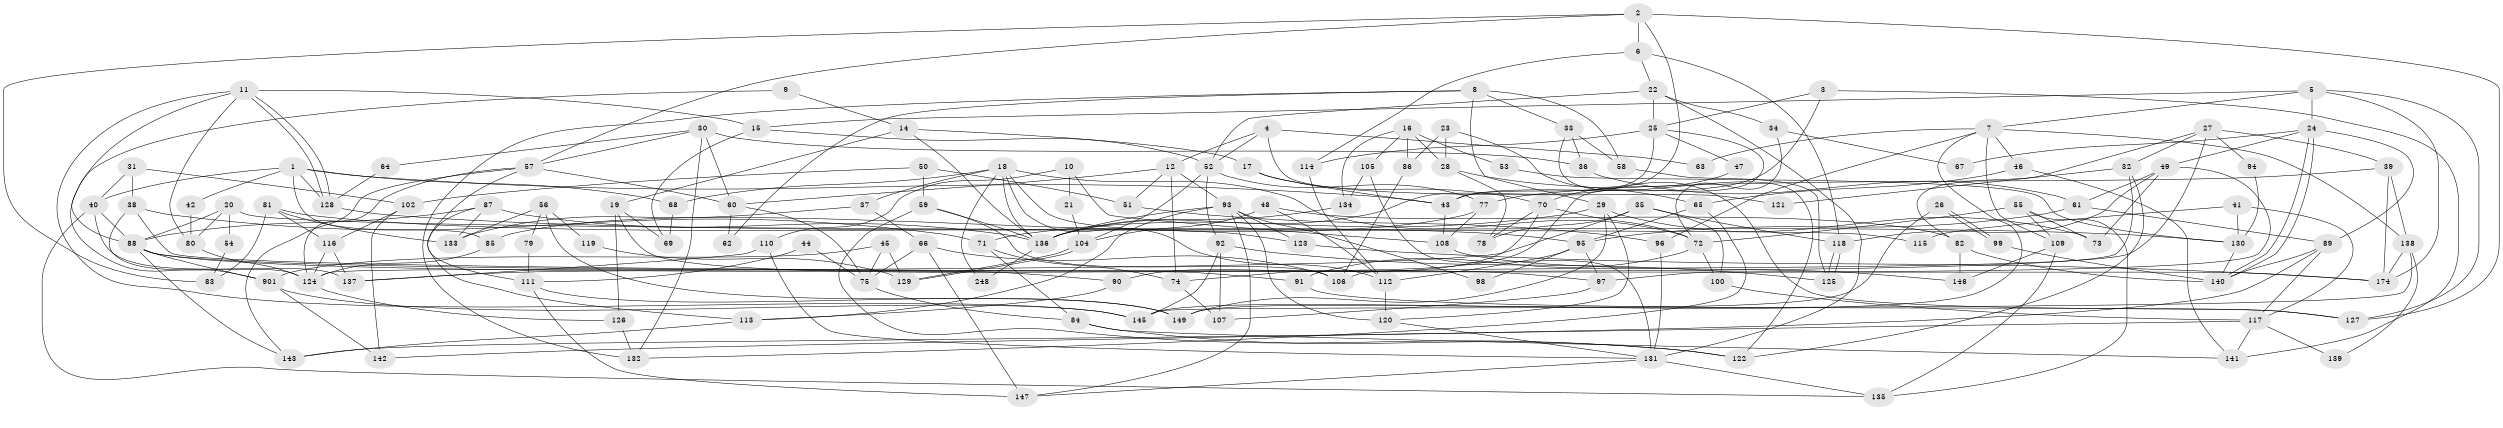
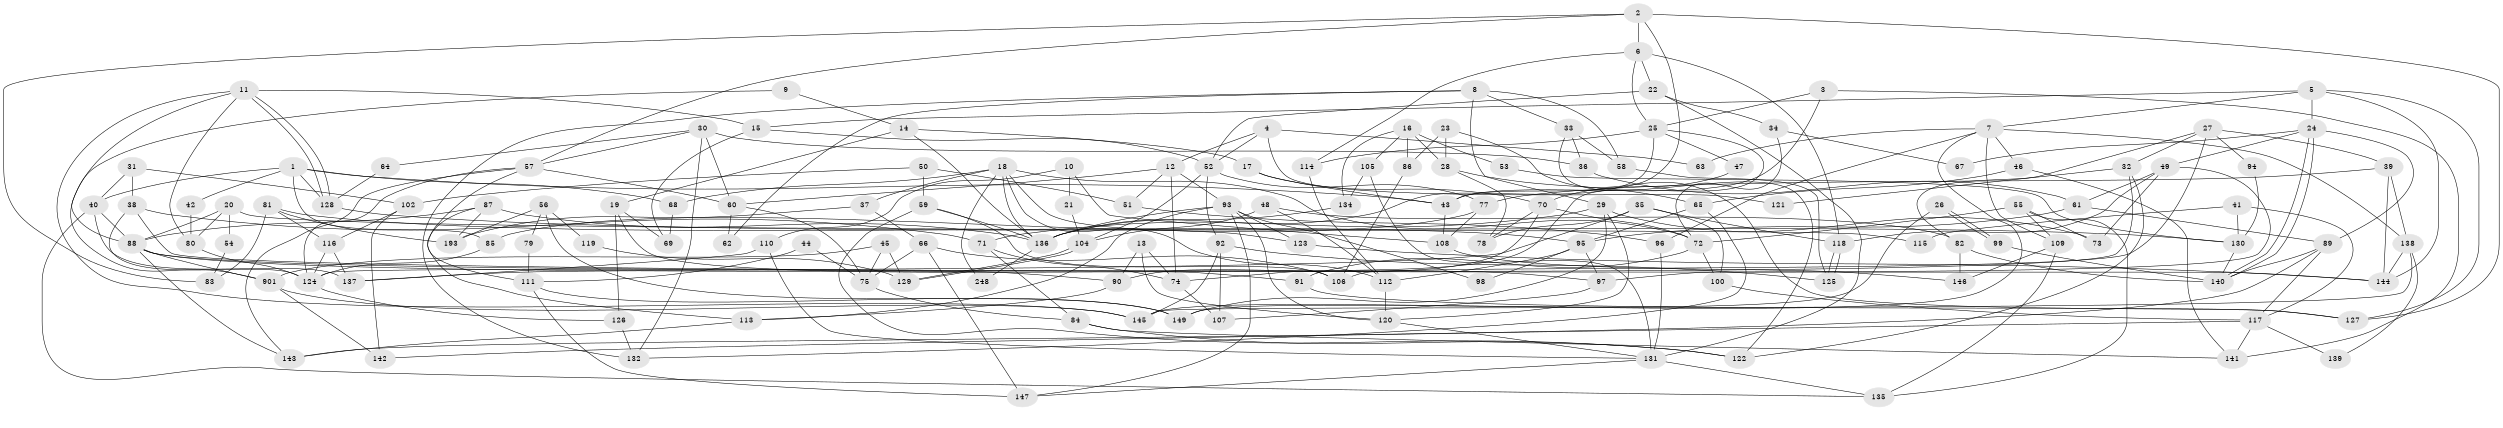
(1653, 109) -> (1633, 95)
(451, 244) -> (451, 244)
none -> (1142, 244)
(2383, 282) -> (2383, 282)
